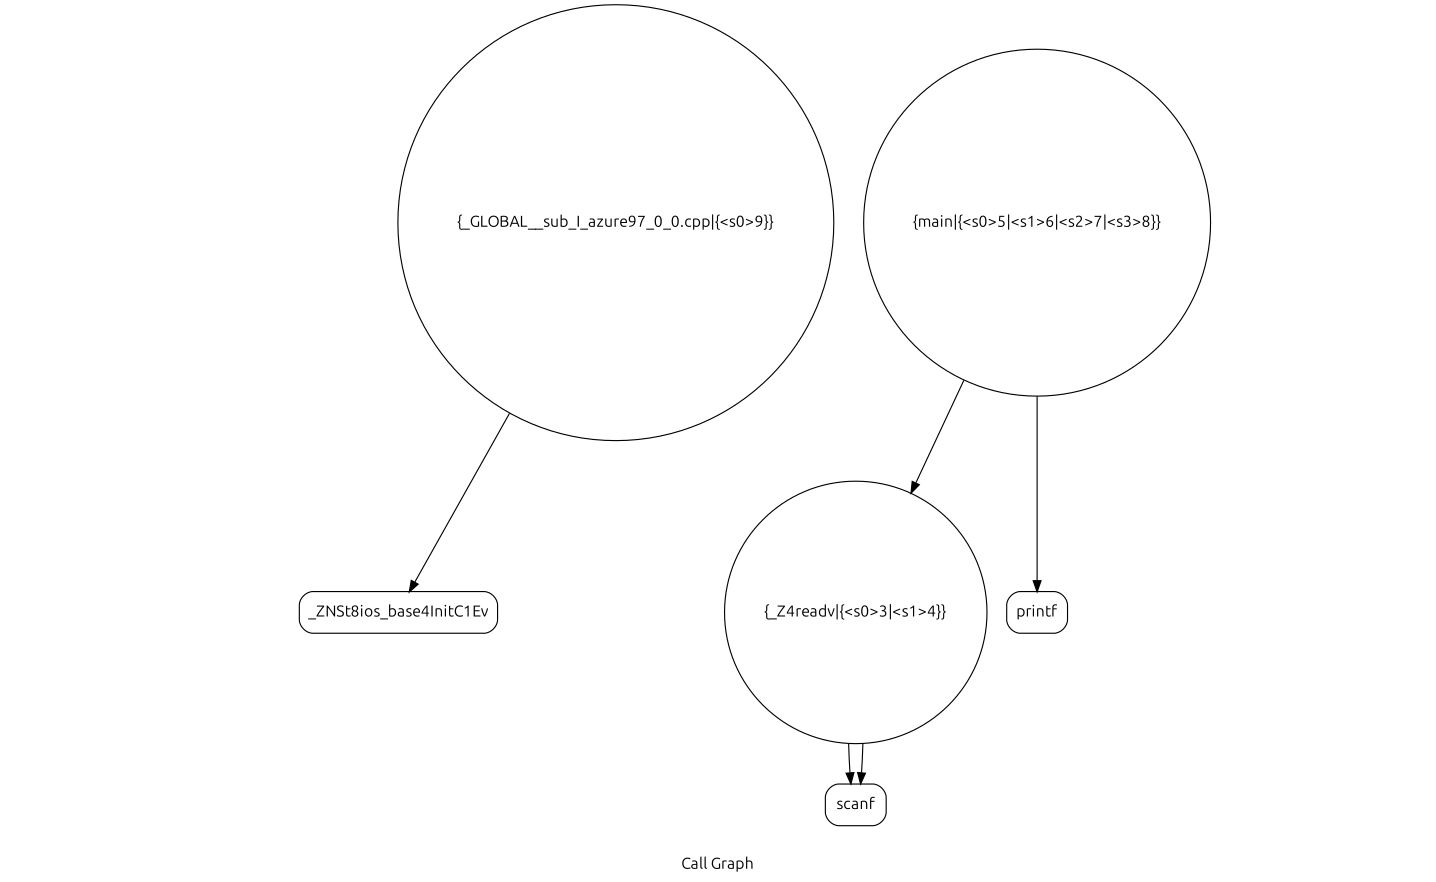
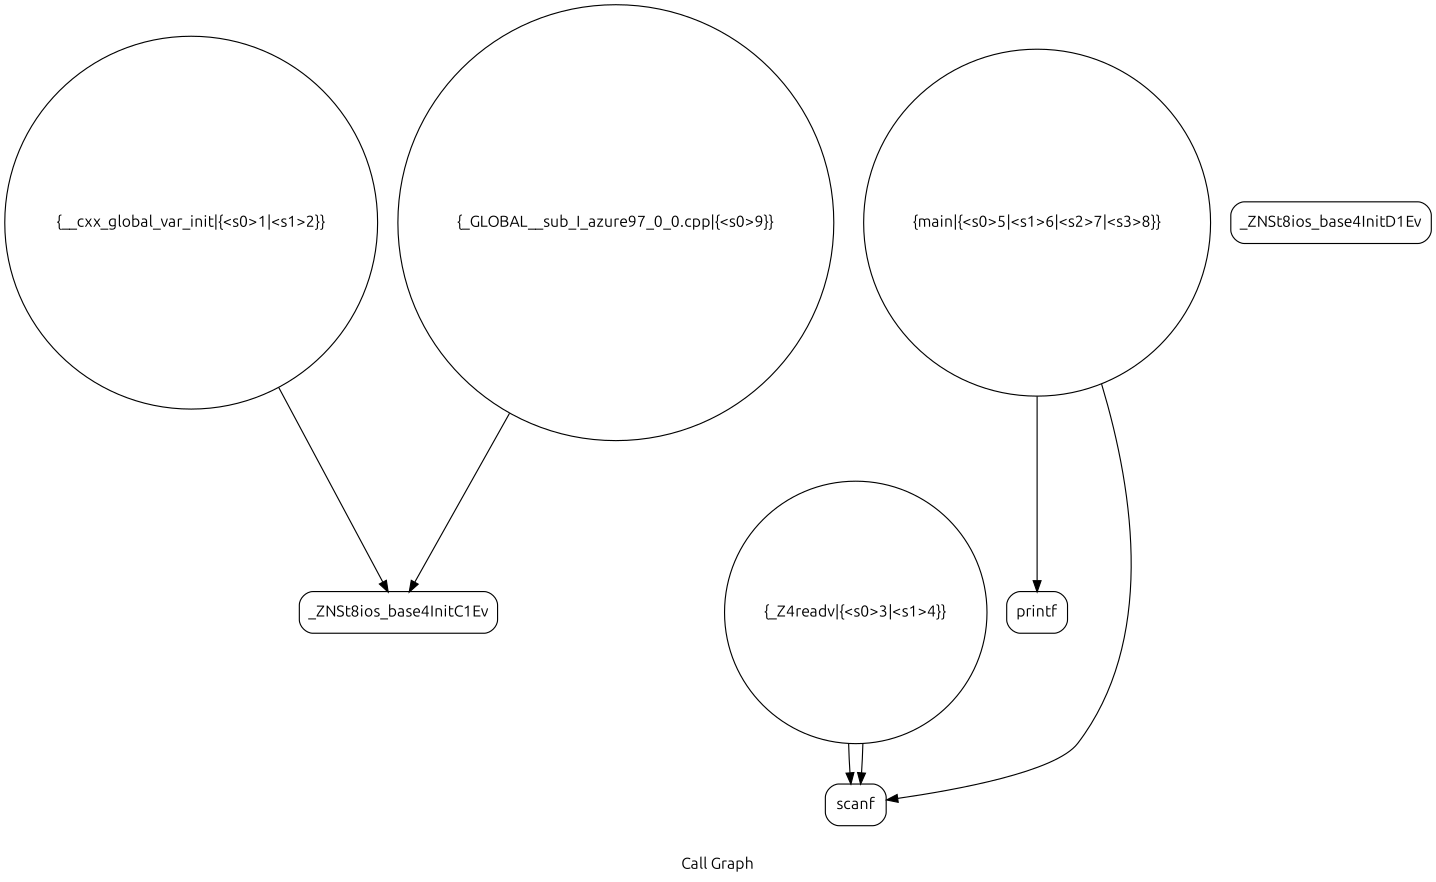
none -> (191, 223)
none -> (1331, 223)
(940, 431) -> (1118, 662)
